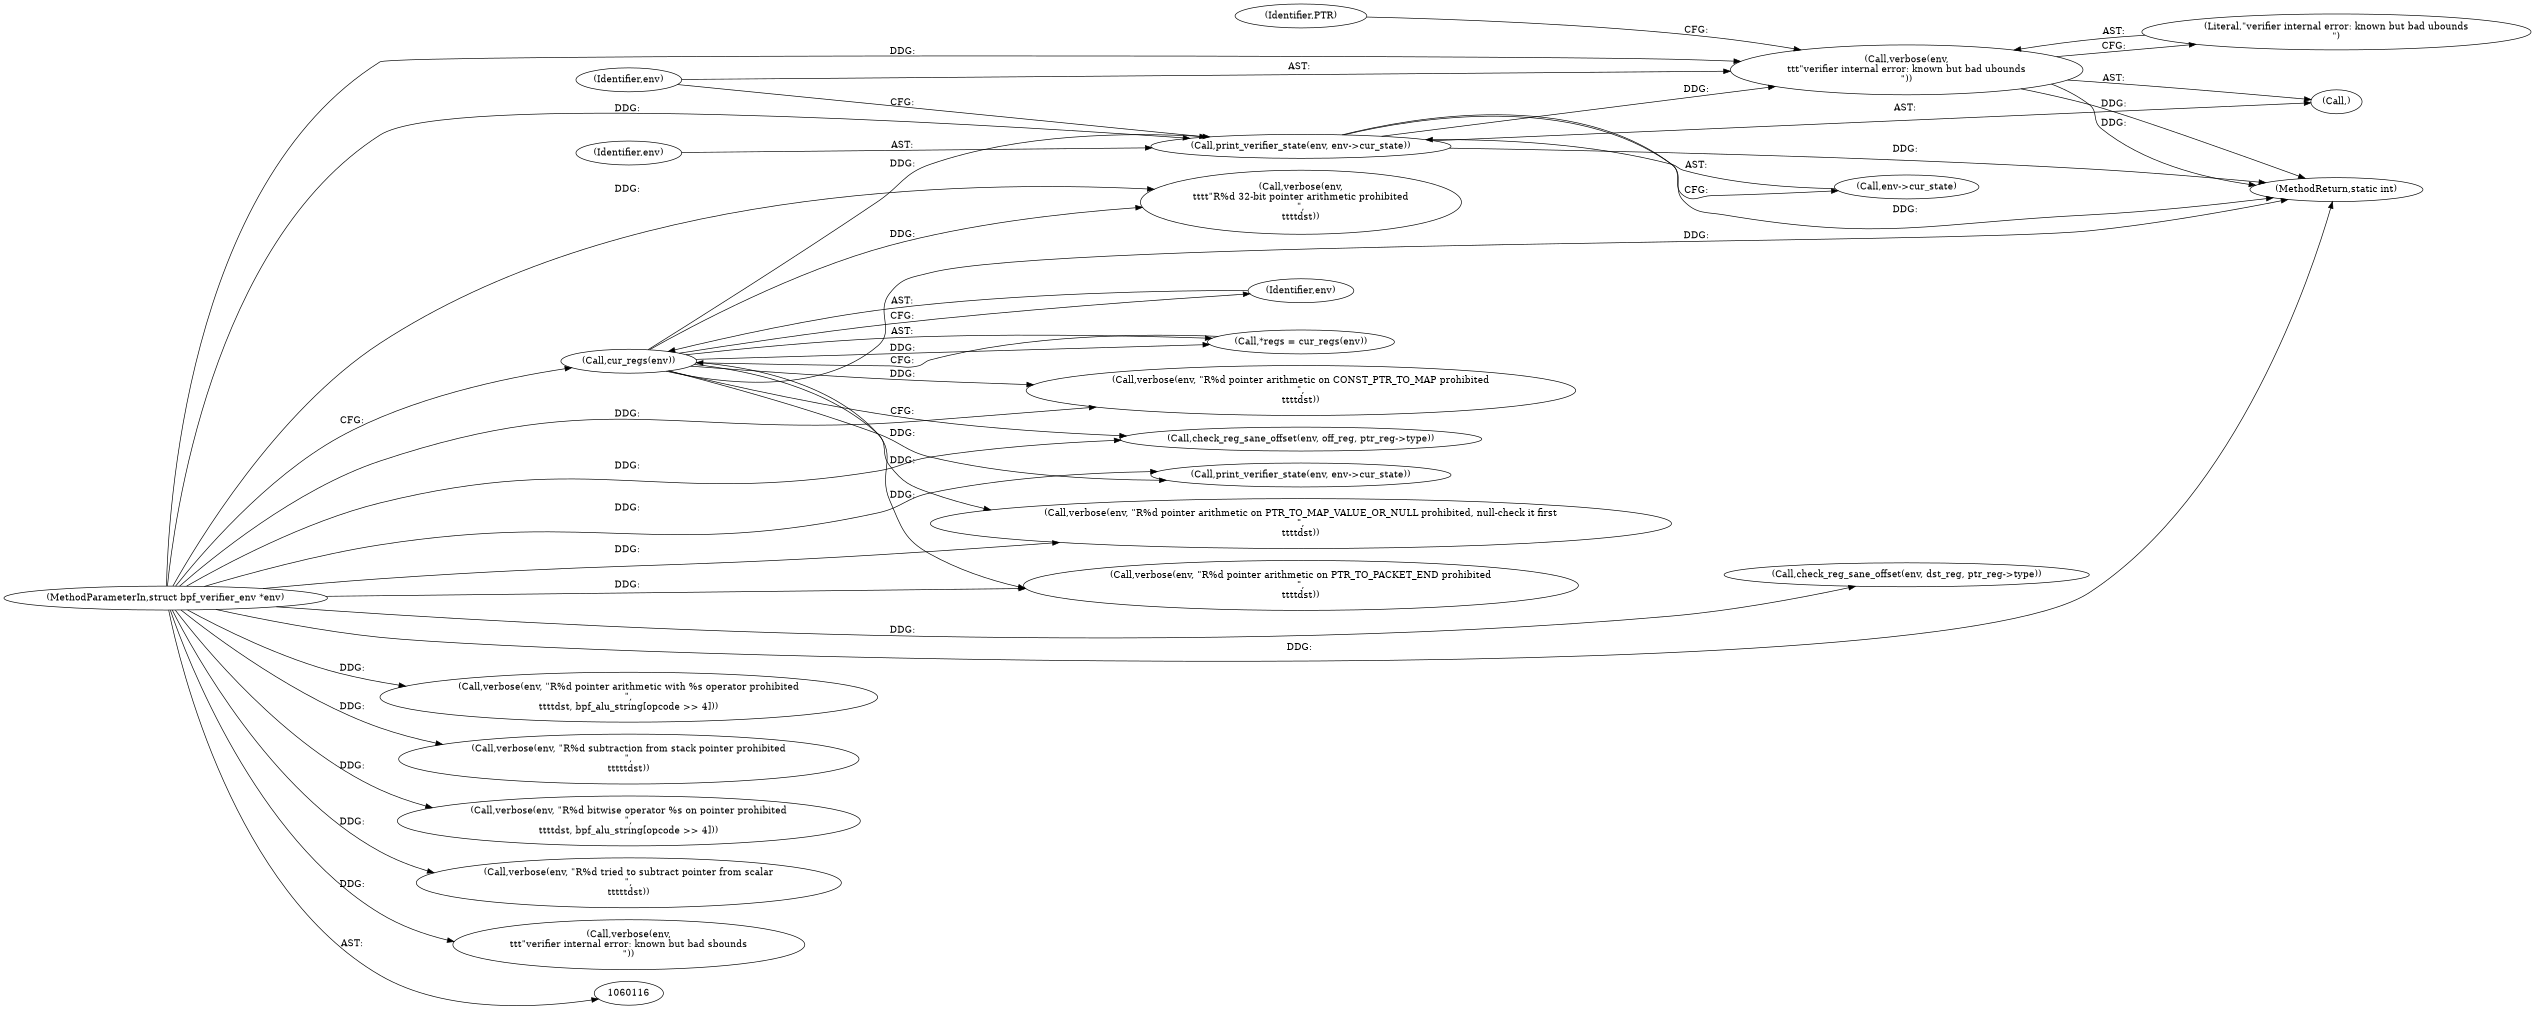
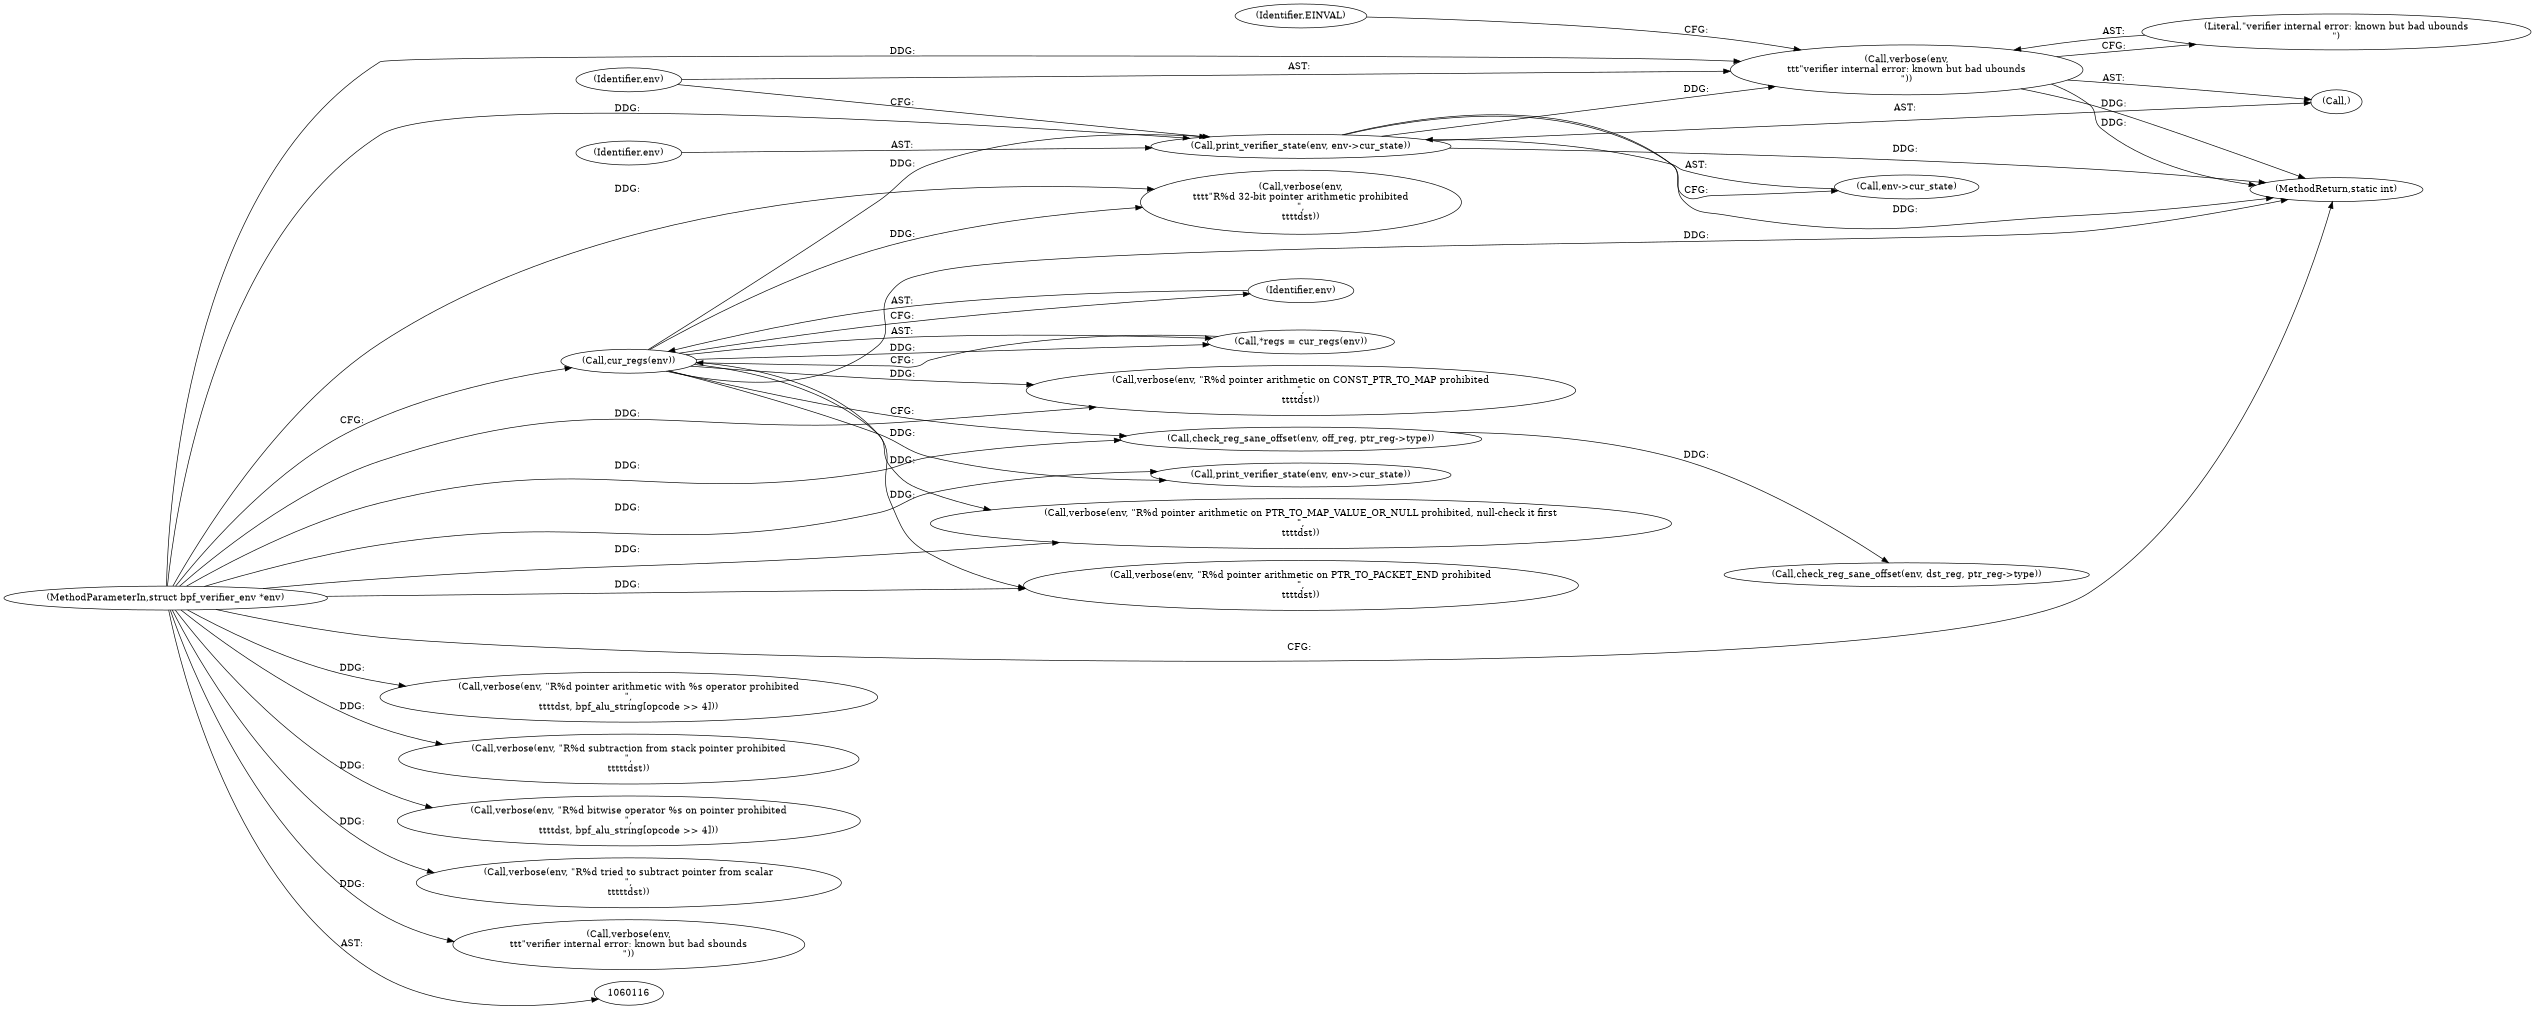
(1301, 16) -> (1301, 16)
(1064, 638) -> (1677, 459)
(1301, 648) -> (1301, 648)
